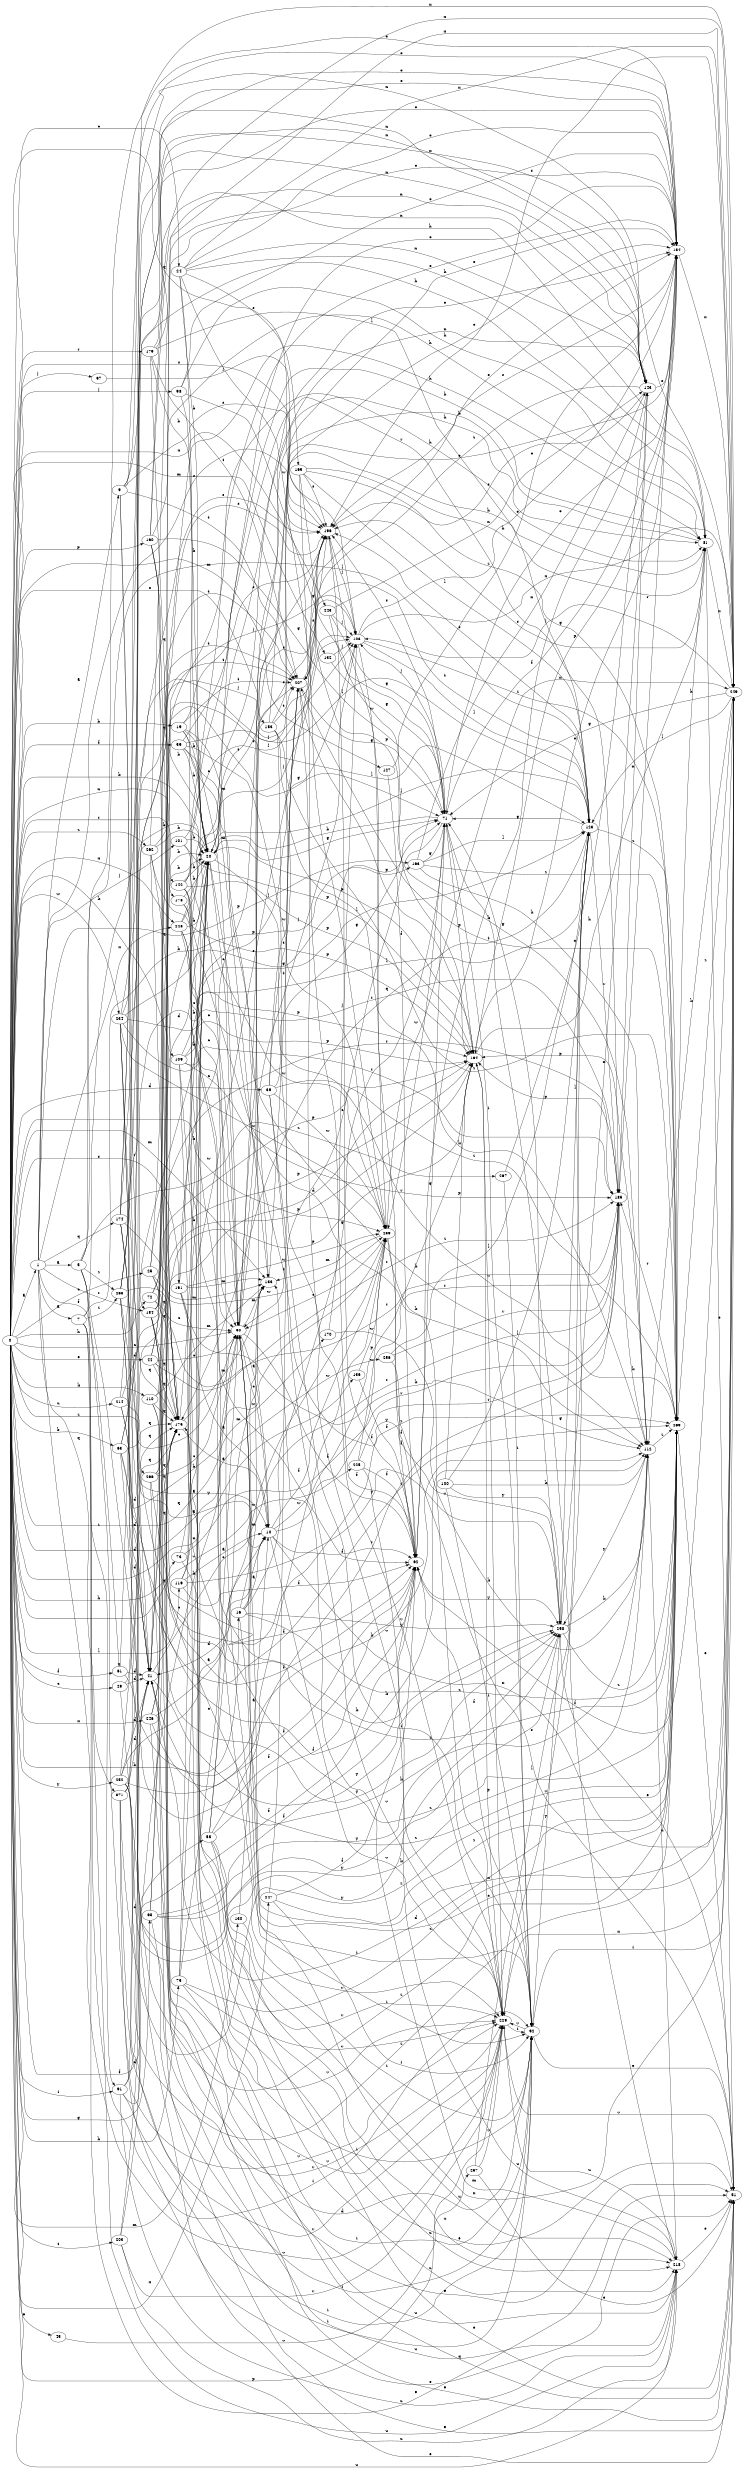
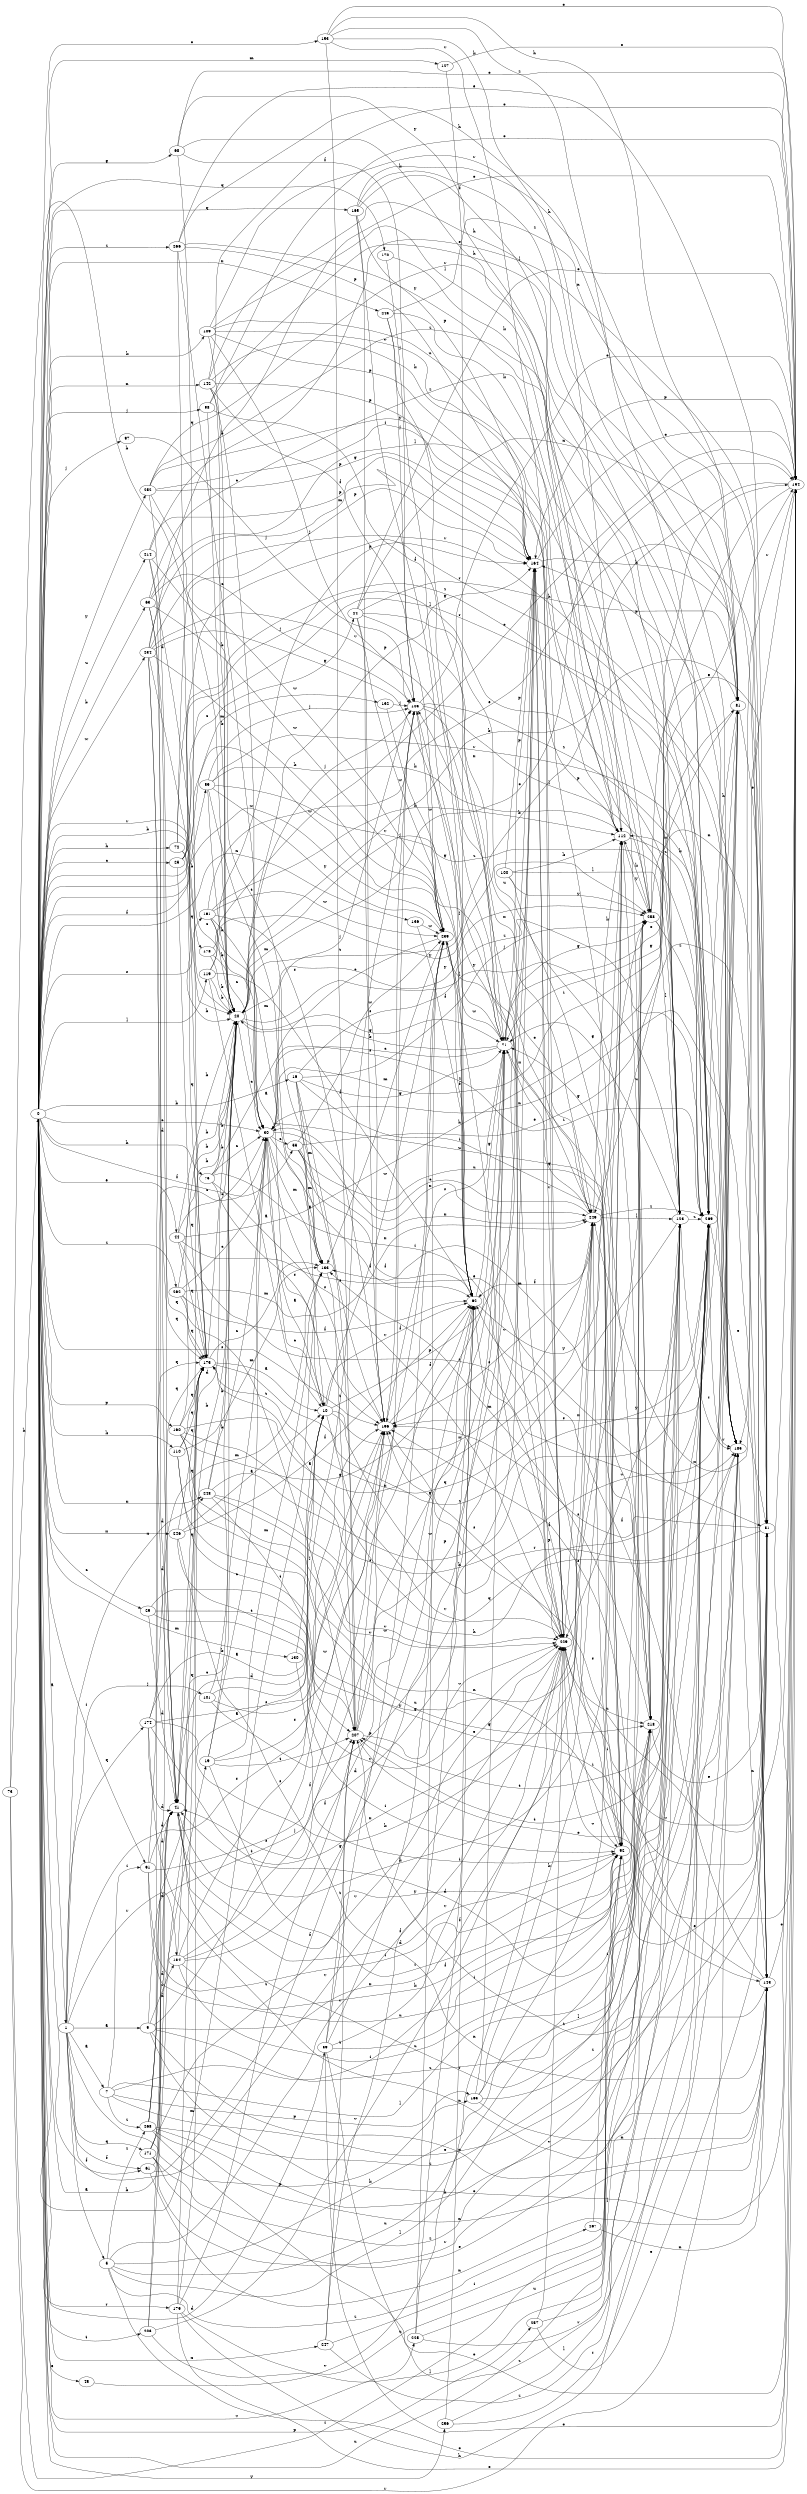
(198, 563) -> (544, 788)
(502, 665) -> (474, 1537)
(284, 920) -> (325, 866)
none -> (480, 937)
(299, 1012) -> (340, 500)
(254, 1126) -> (295, 765)
none -> (568, 1340)
(224, 1585) -> (278, 1141)
(27, 1593) -> (24, 1454)
(120, 1795) -> (148, 2153)
(310, 2276) -> (338, 1777)
